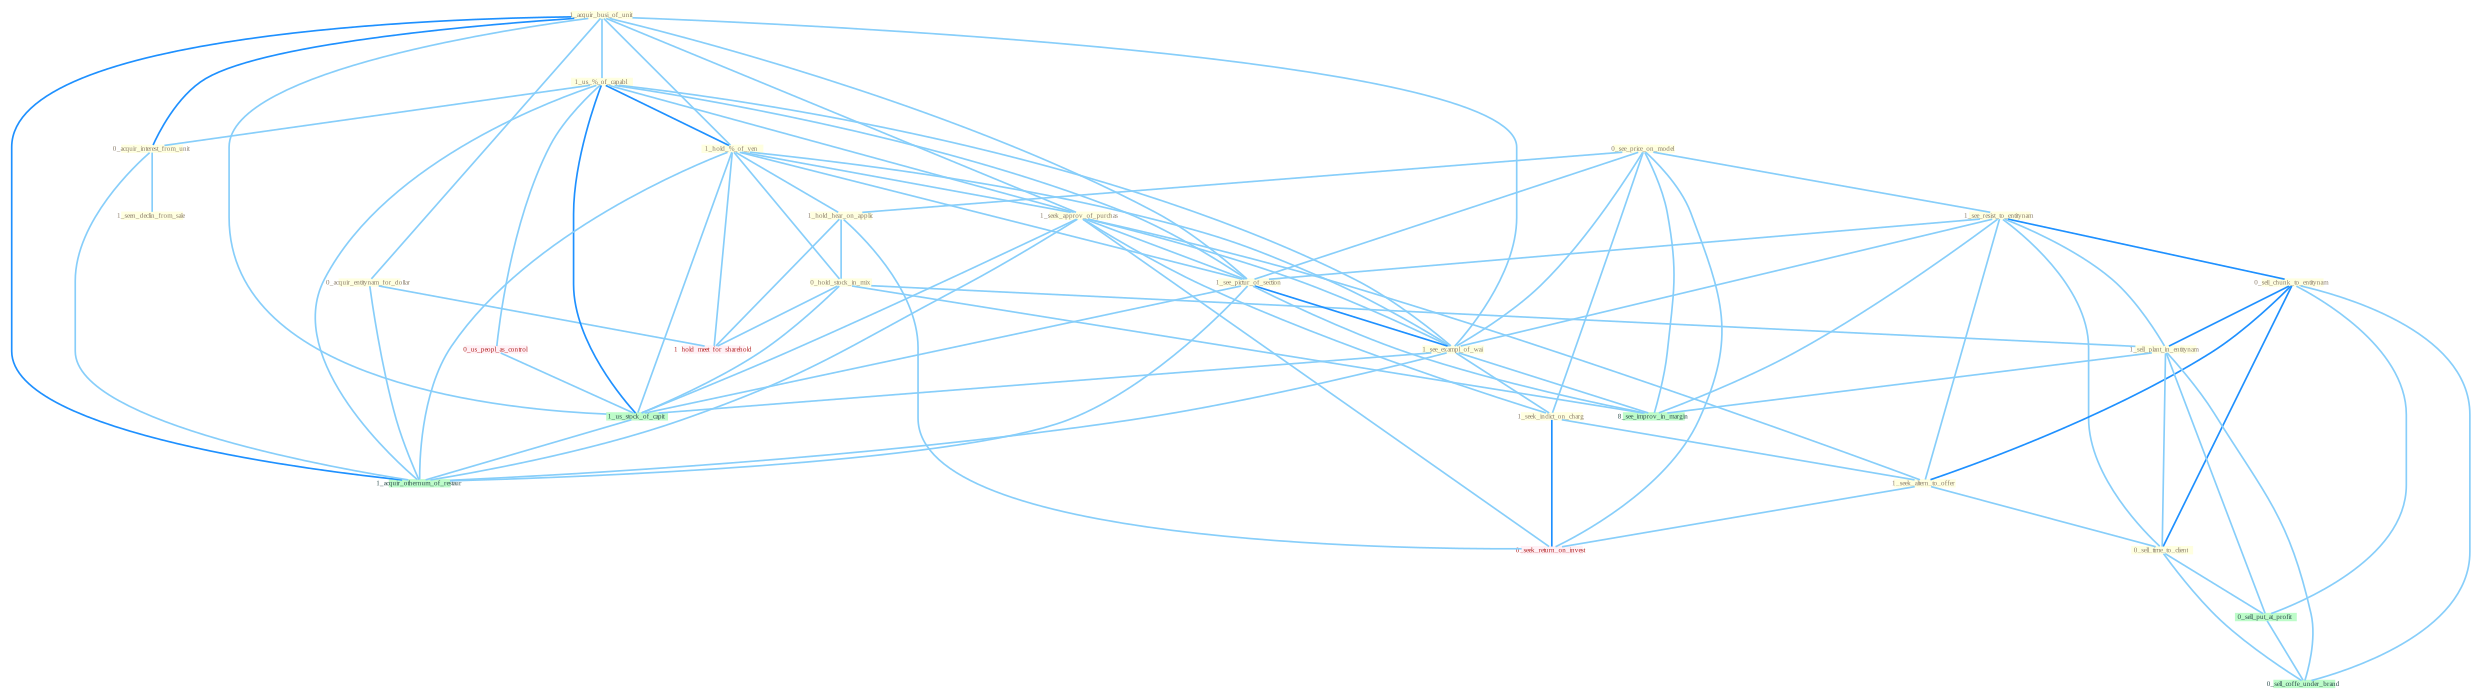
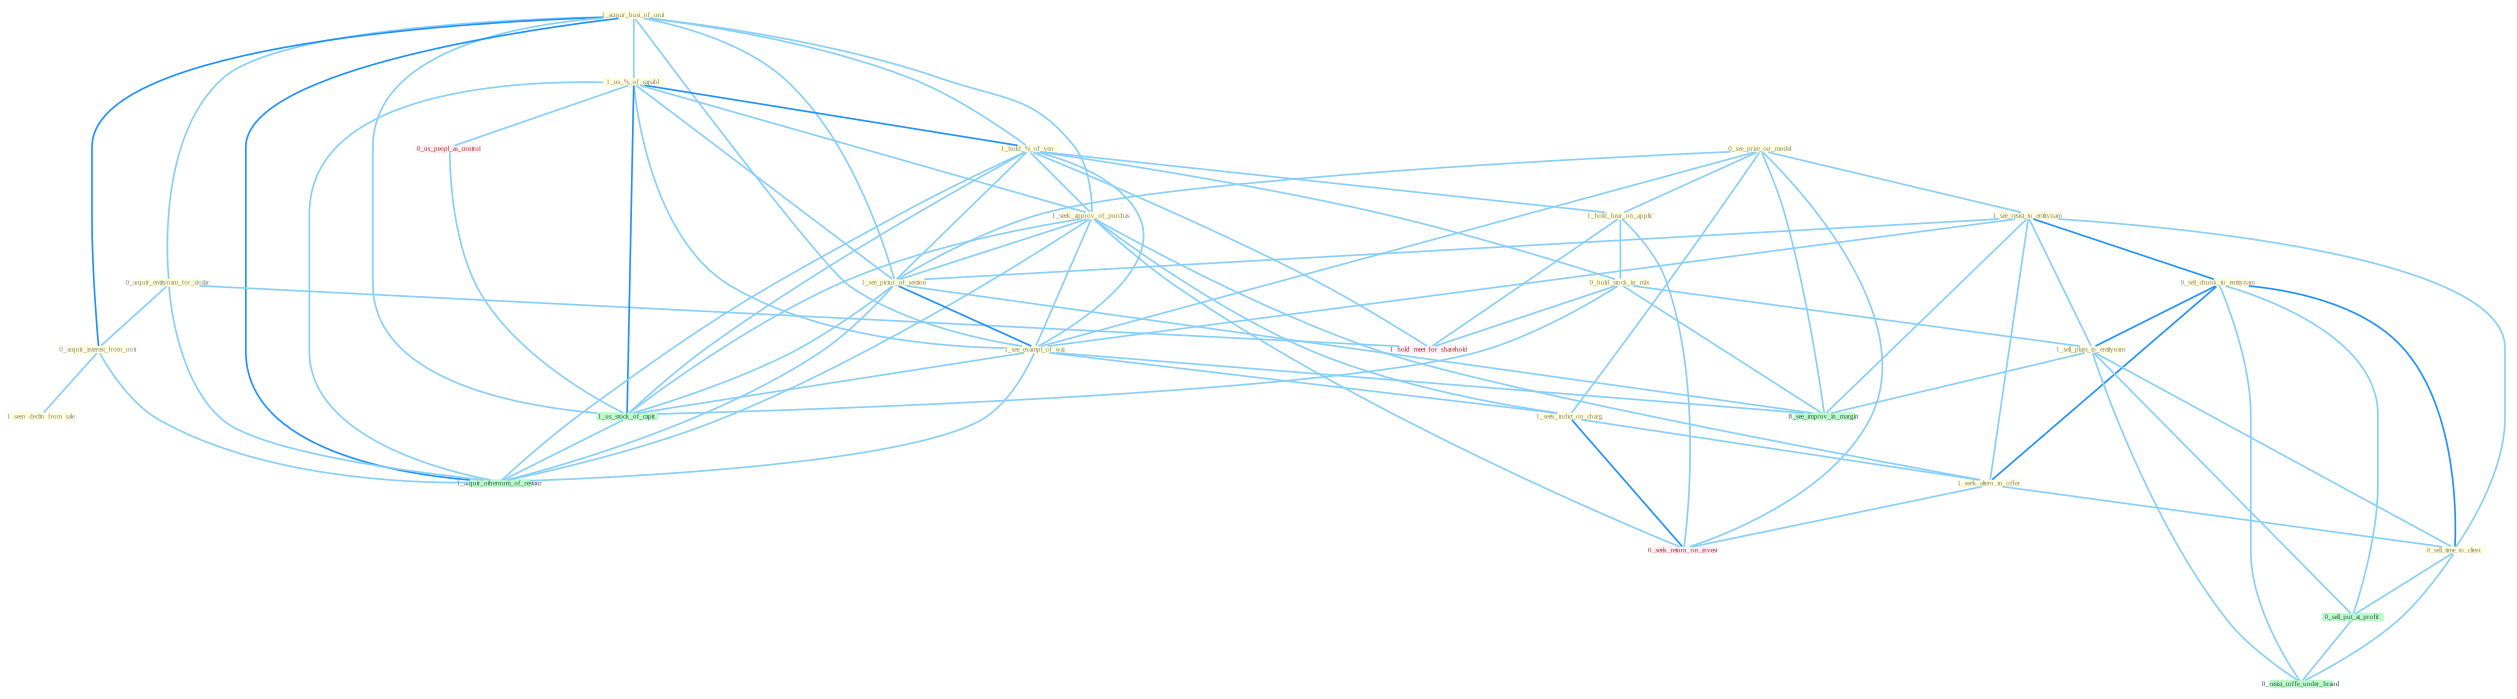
(377, 115) -> (134, 316)
(2304, 684) -> (2301, 684)
